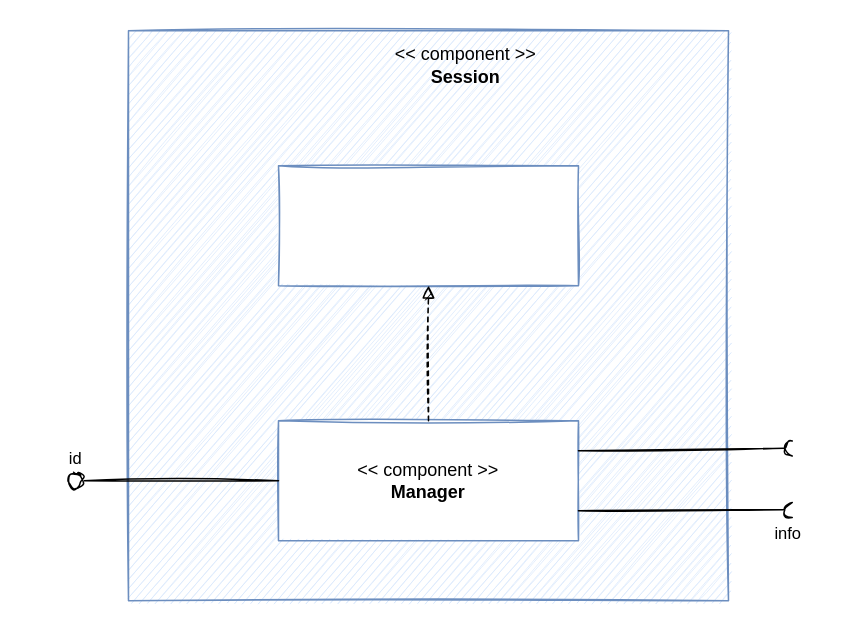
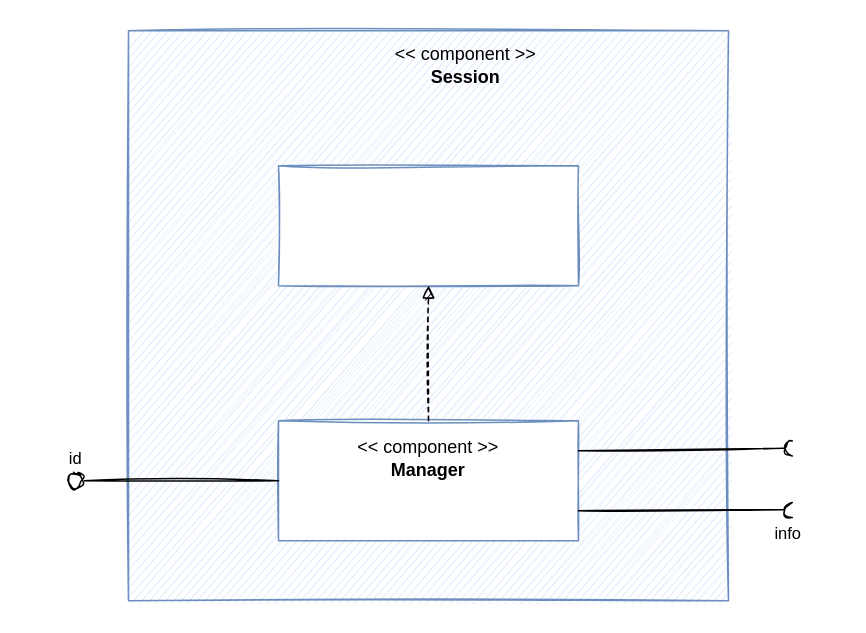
(428, 481) -> (428, 458)
